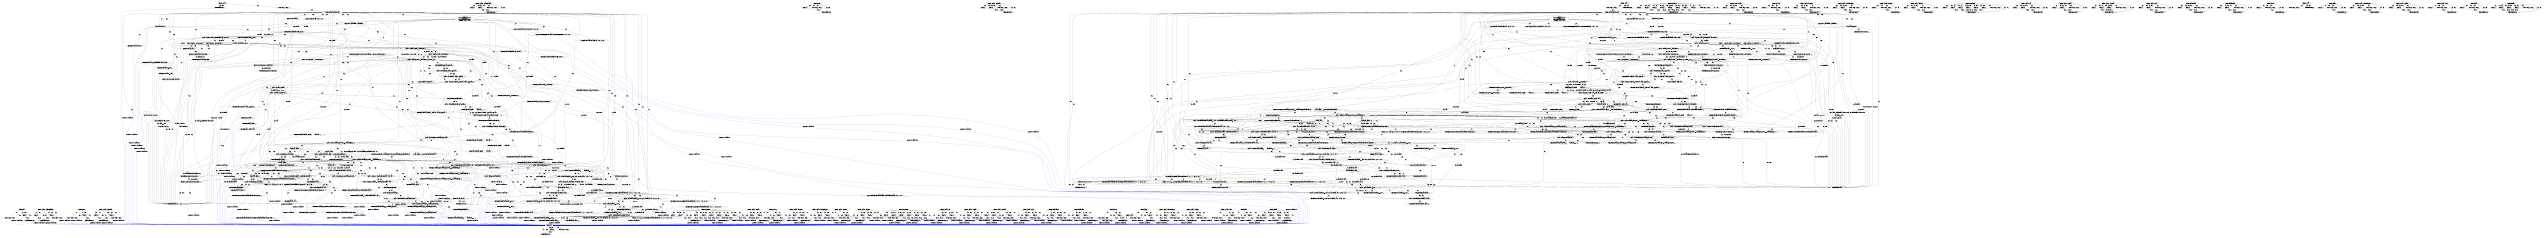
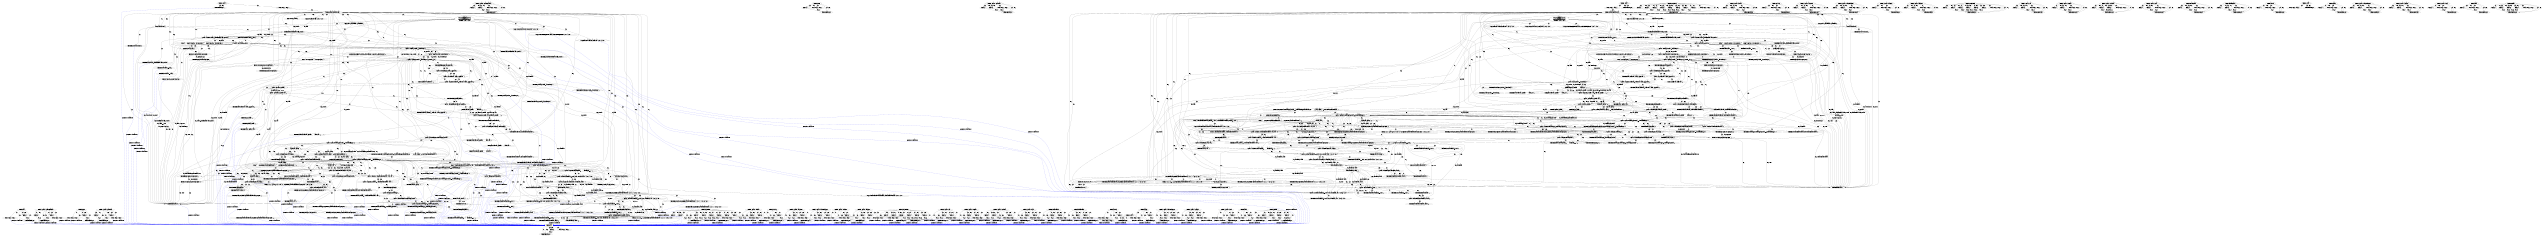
(1495, 90) -> (1519, 83)
